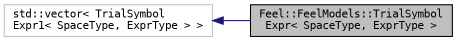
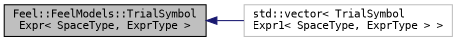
(237, 21) -> (231, 21)
